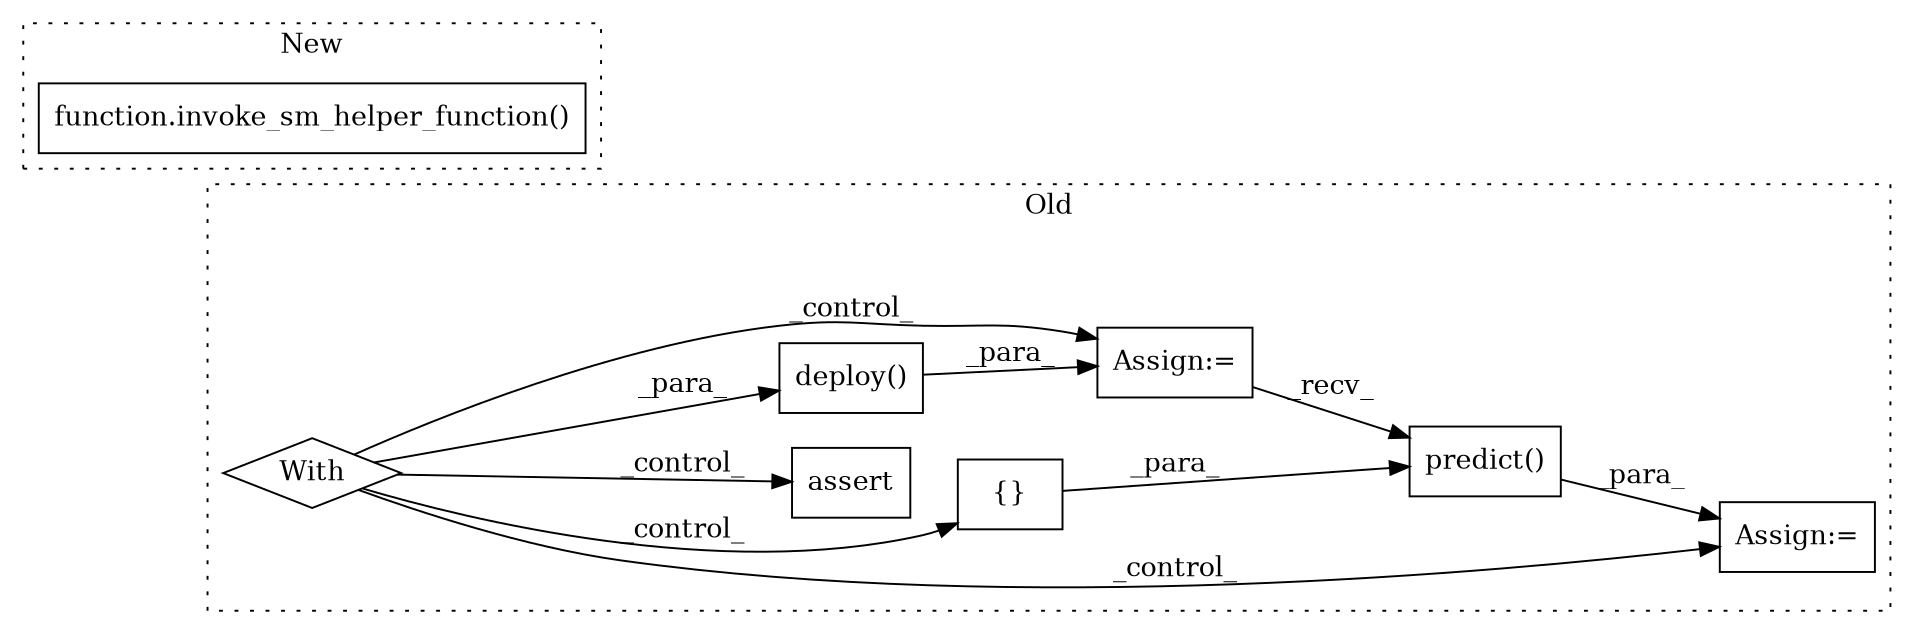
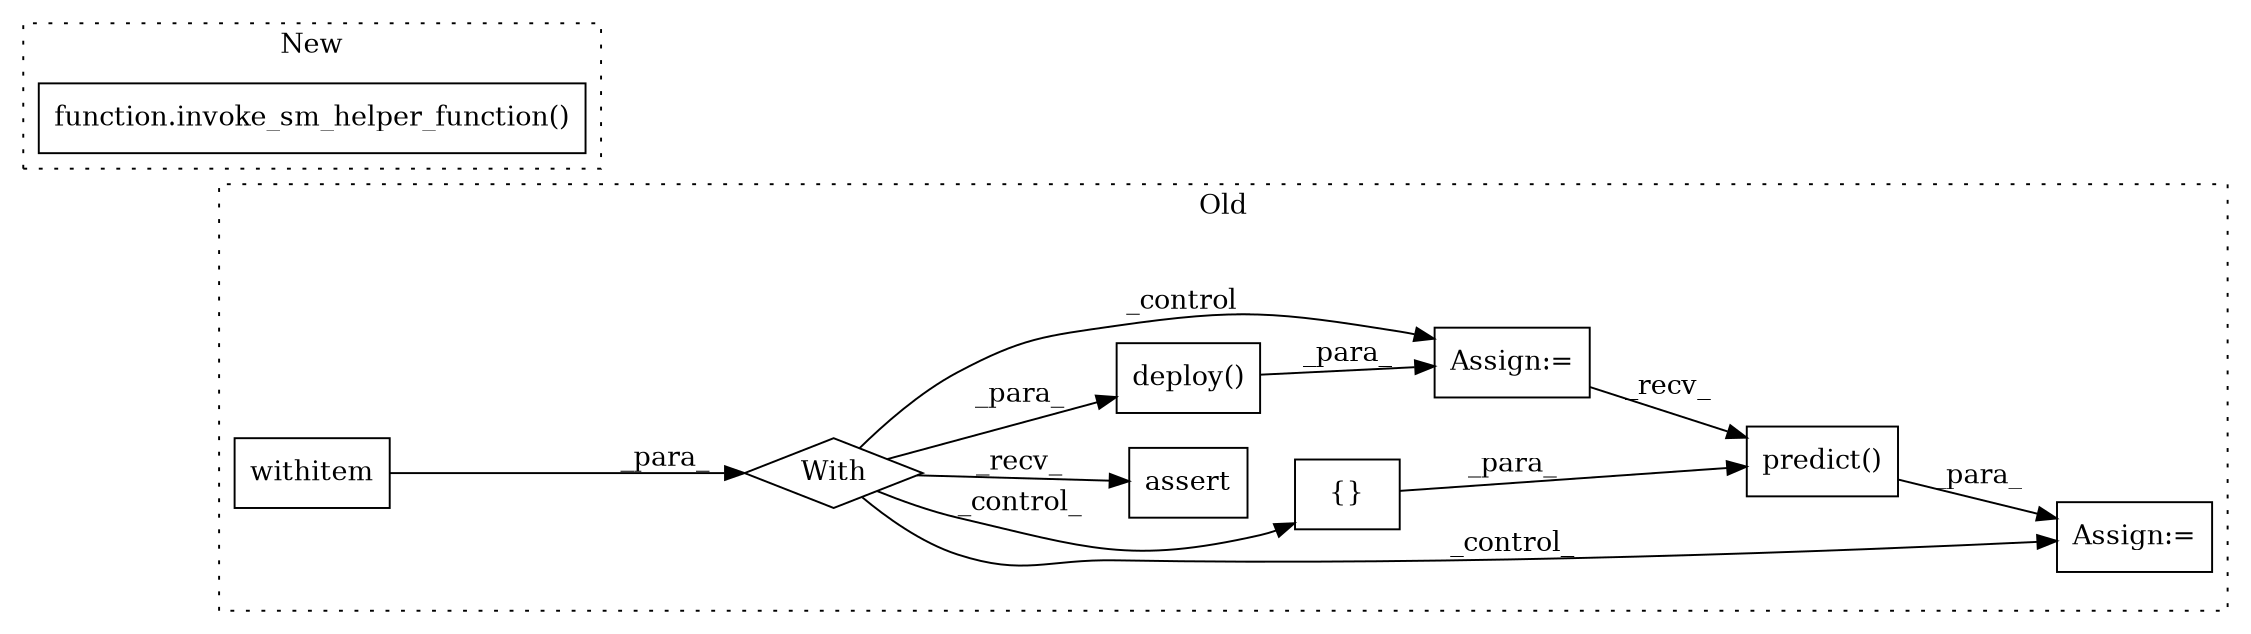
(682, 464) -> (1020, 462)
none -> (312, 473)
